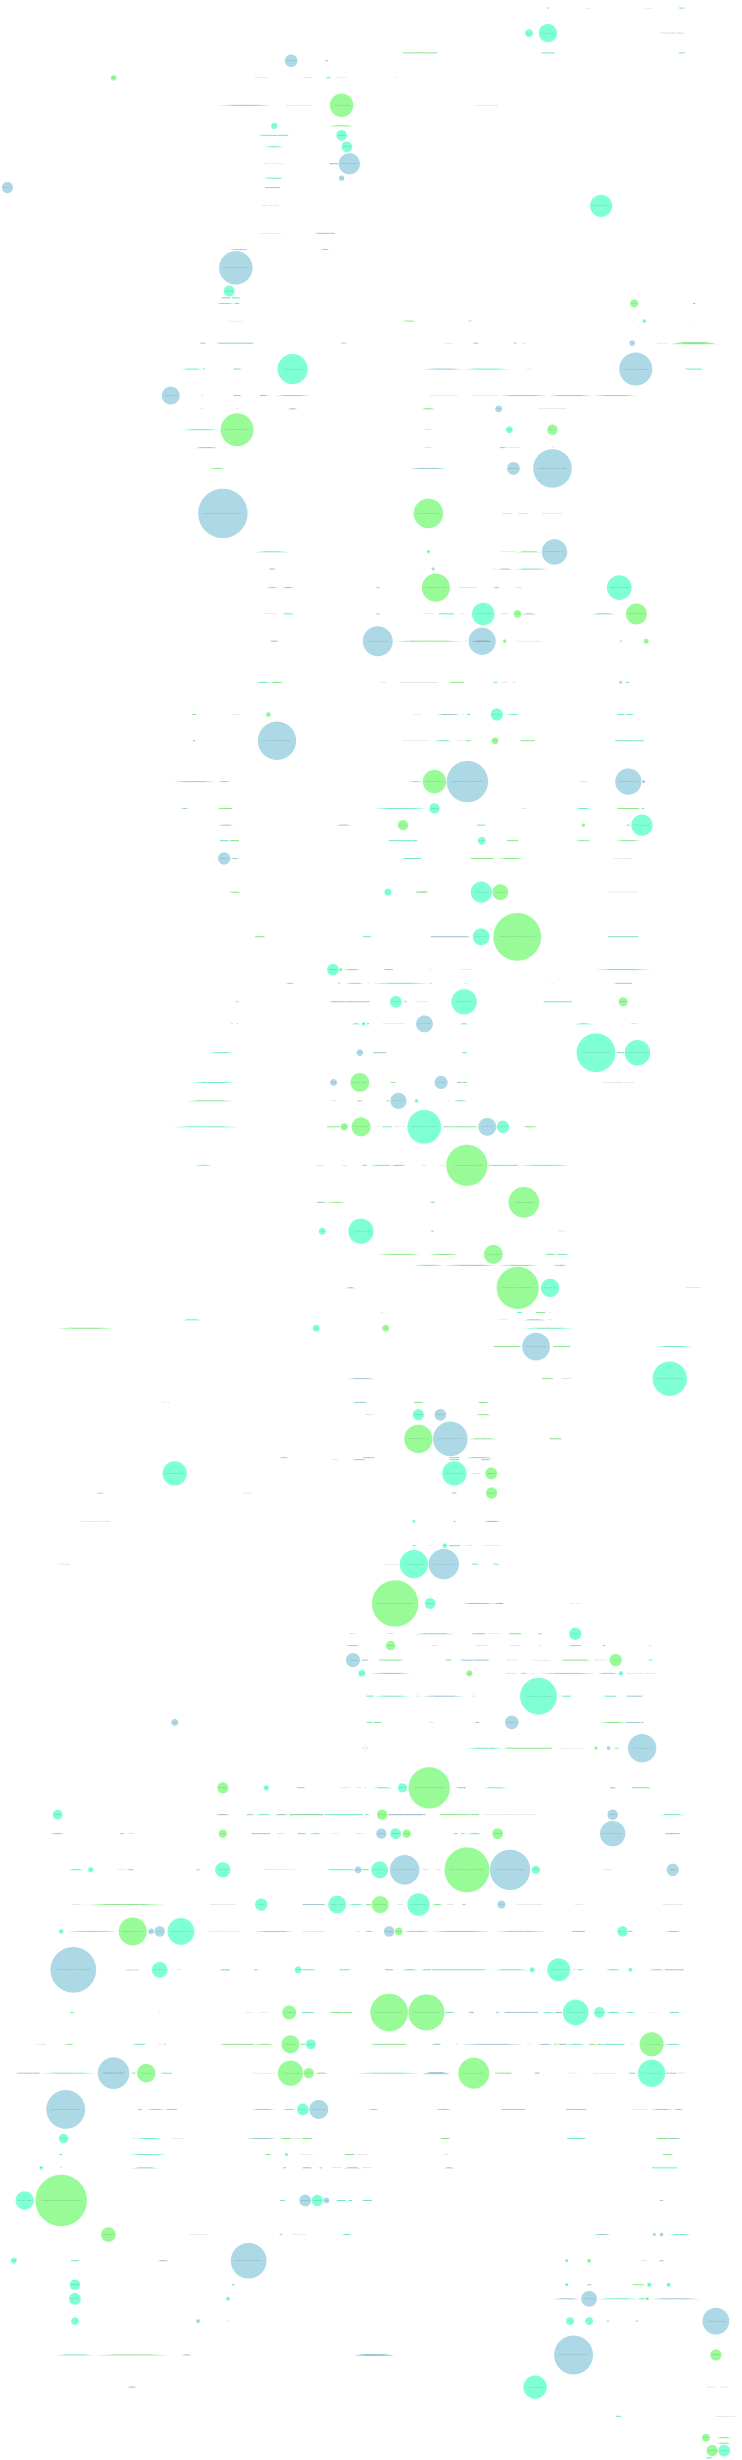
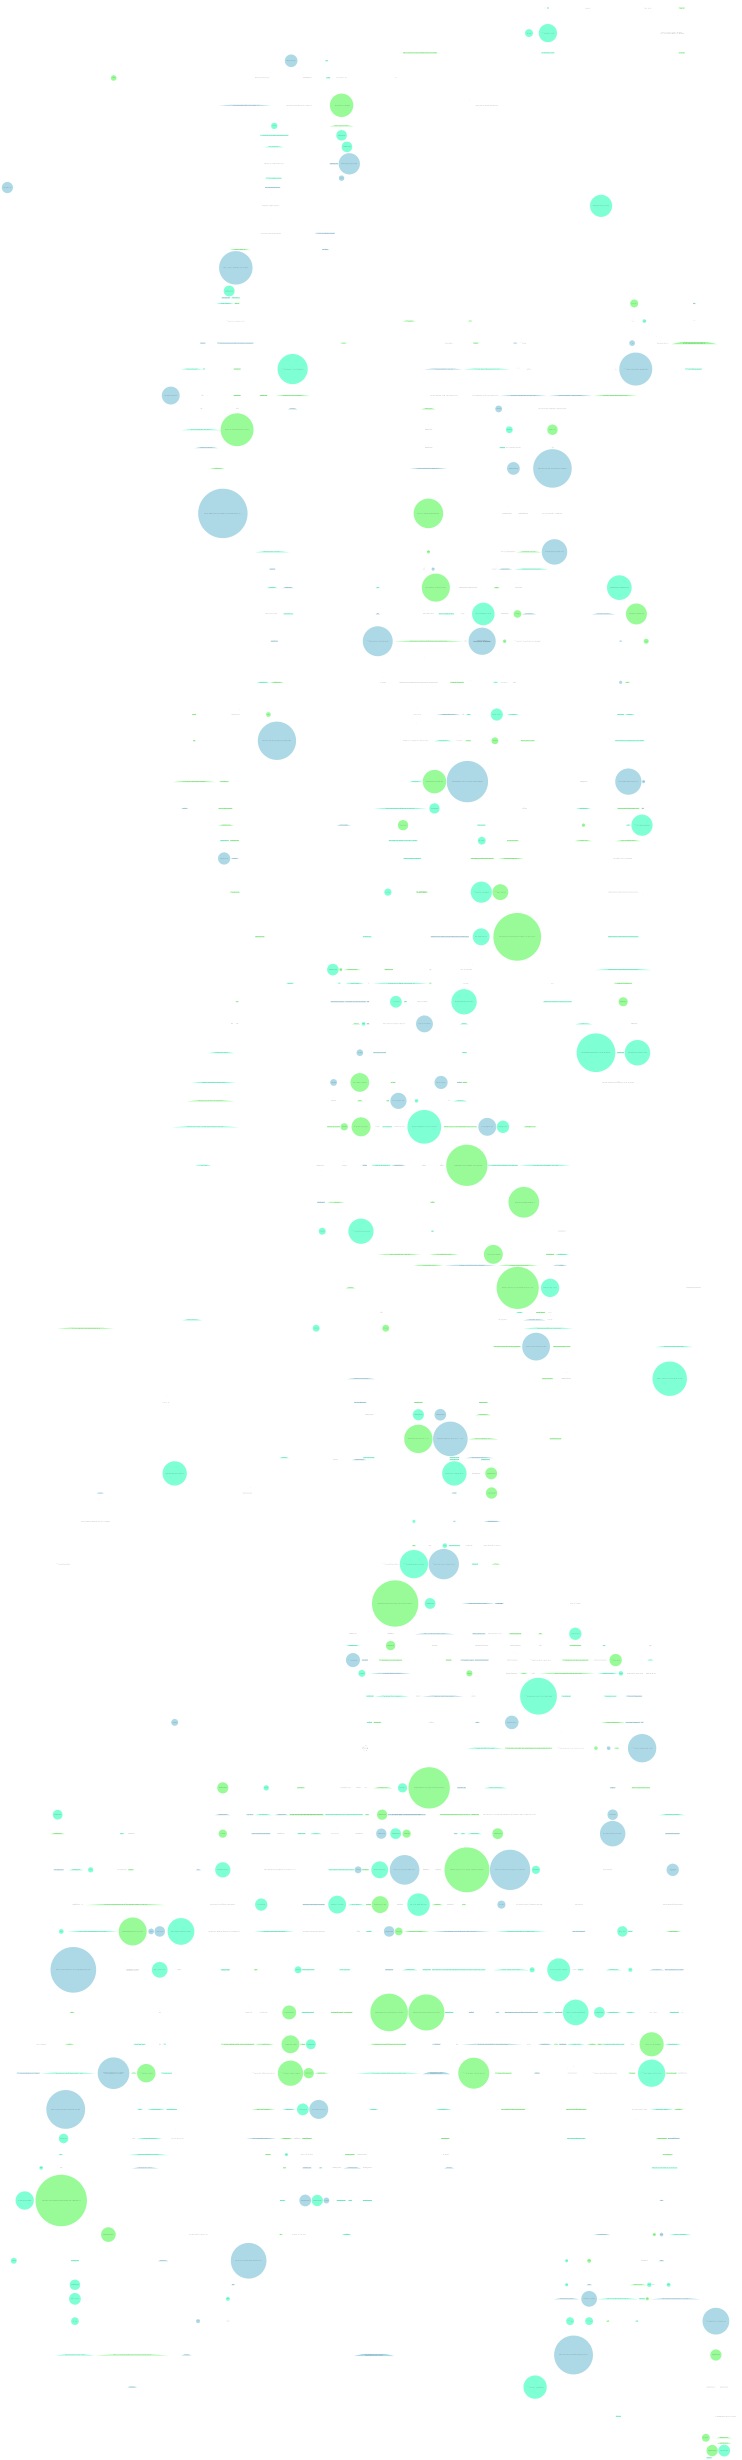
none -> (59, 1870)
